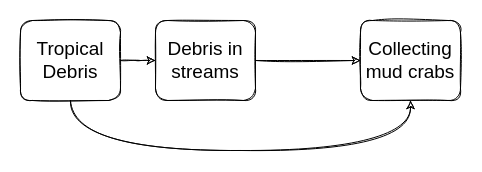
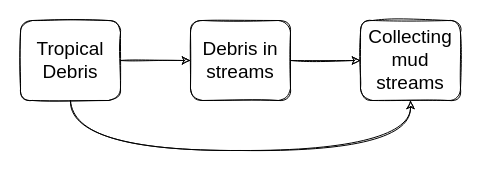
(206, 61) -> (241, 61)
(411, 61) -> (411, 61)
